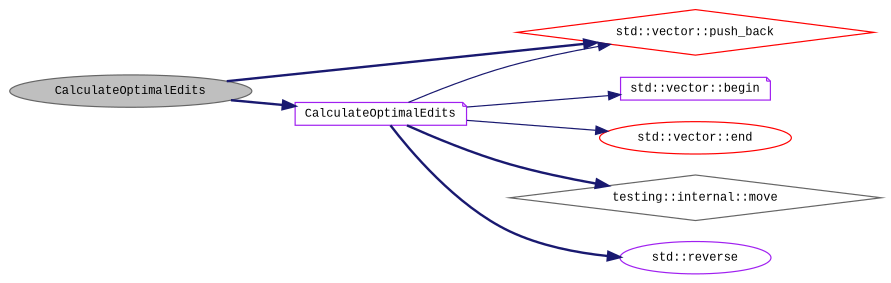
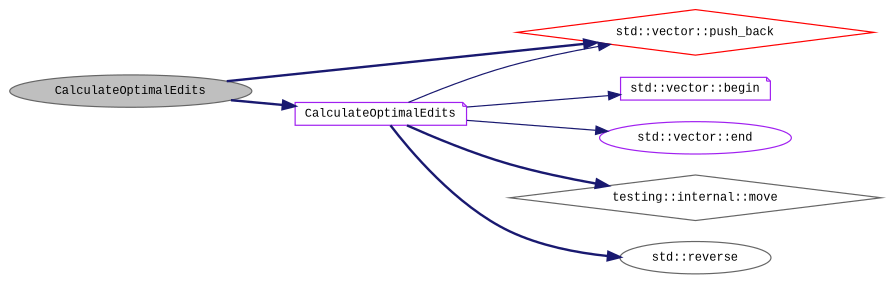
(695, 138) -> (695, 138)
(695, 258) -> (695, 258)
